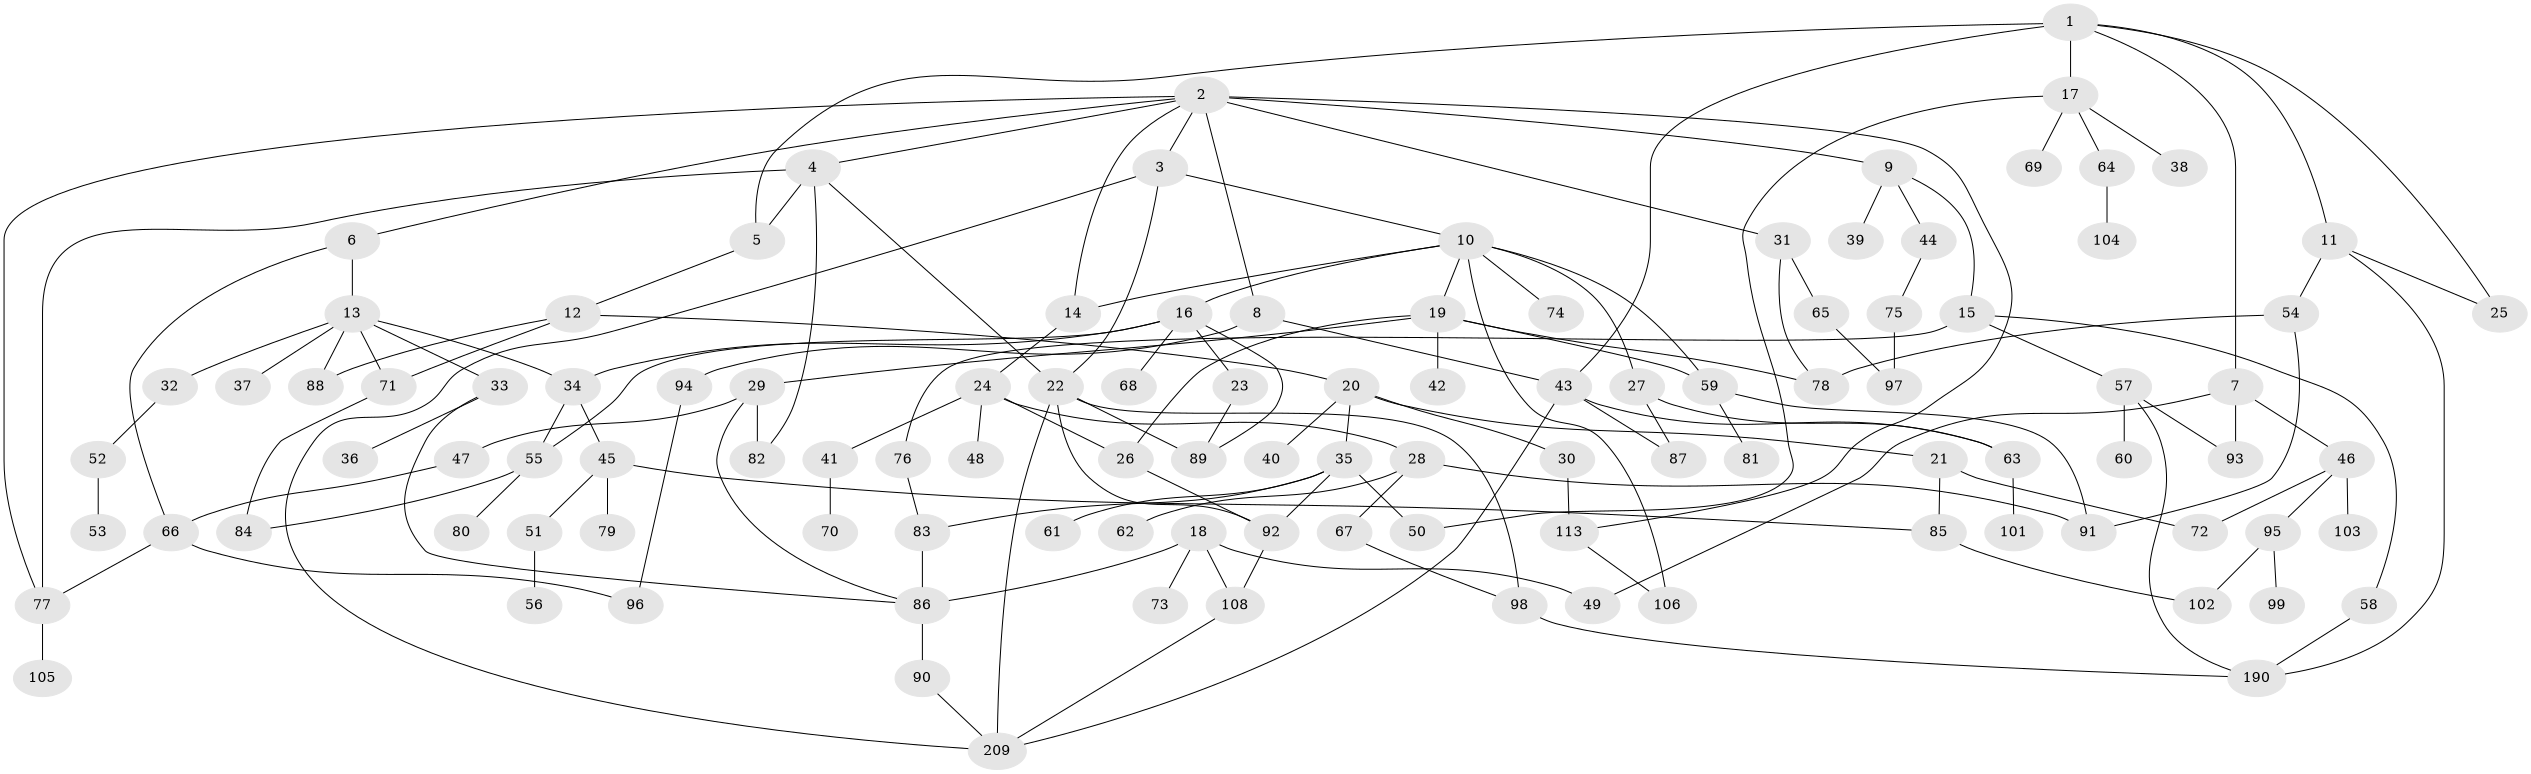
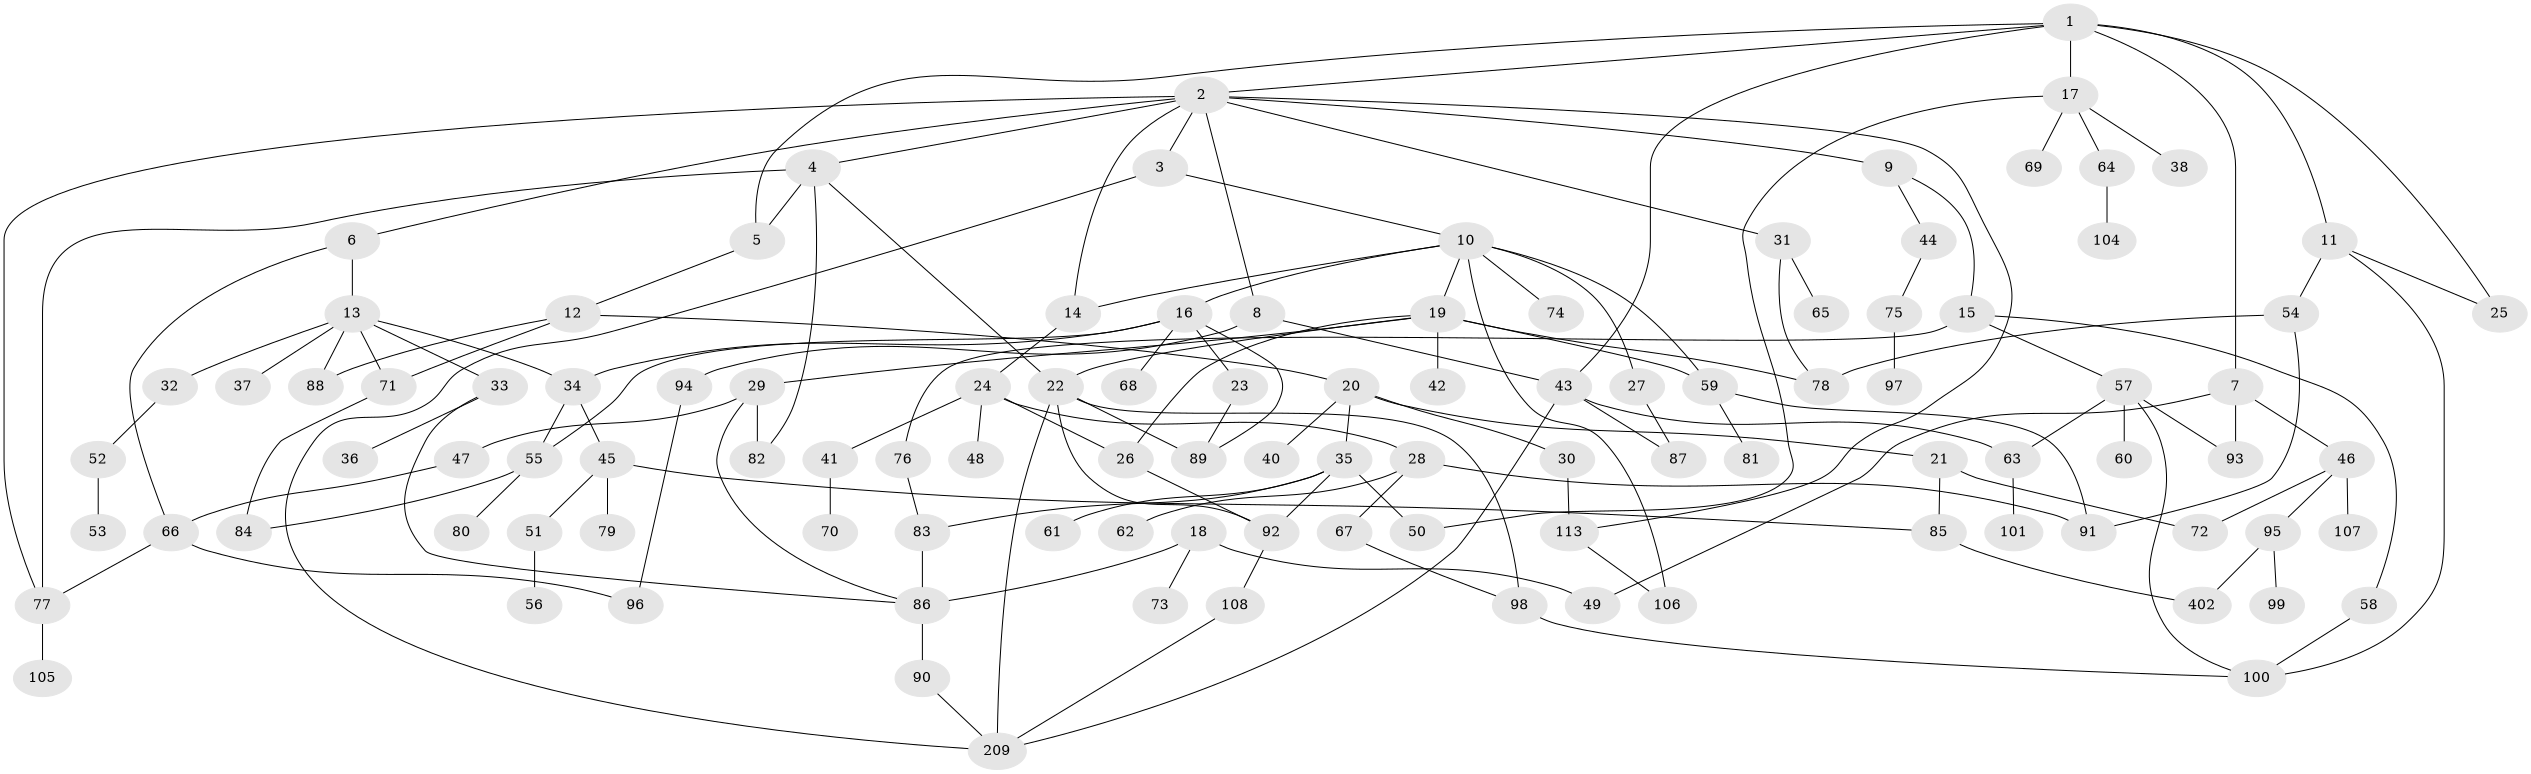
none -> (1636, 59)
(1856, 241) -> none
(1131, 287) -> (1184, 350)
(1858, 350) -> none
(1825, 423) -> (2068, 423)
(2348, 533) -> (2348, 533)
(1217, 569) -> none
(2202, 605) -> (2202, 605)
(2257, 678) -> (2257, 678)
